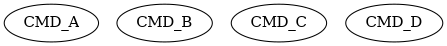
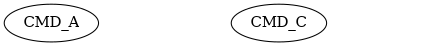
(165, 23) -> none
(394, 23) -> none
